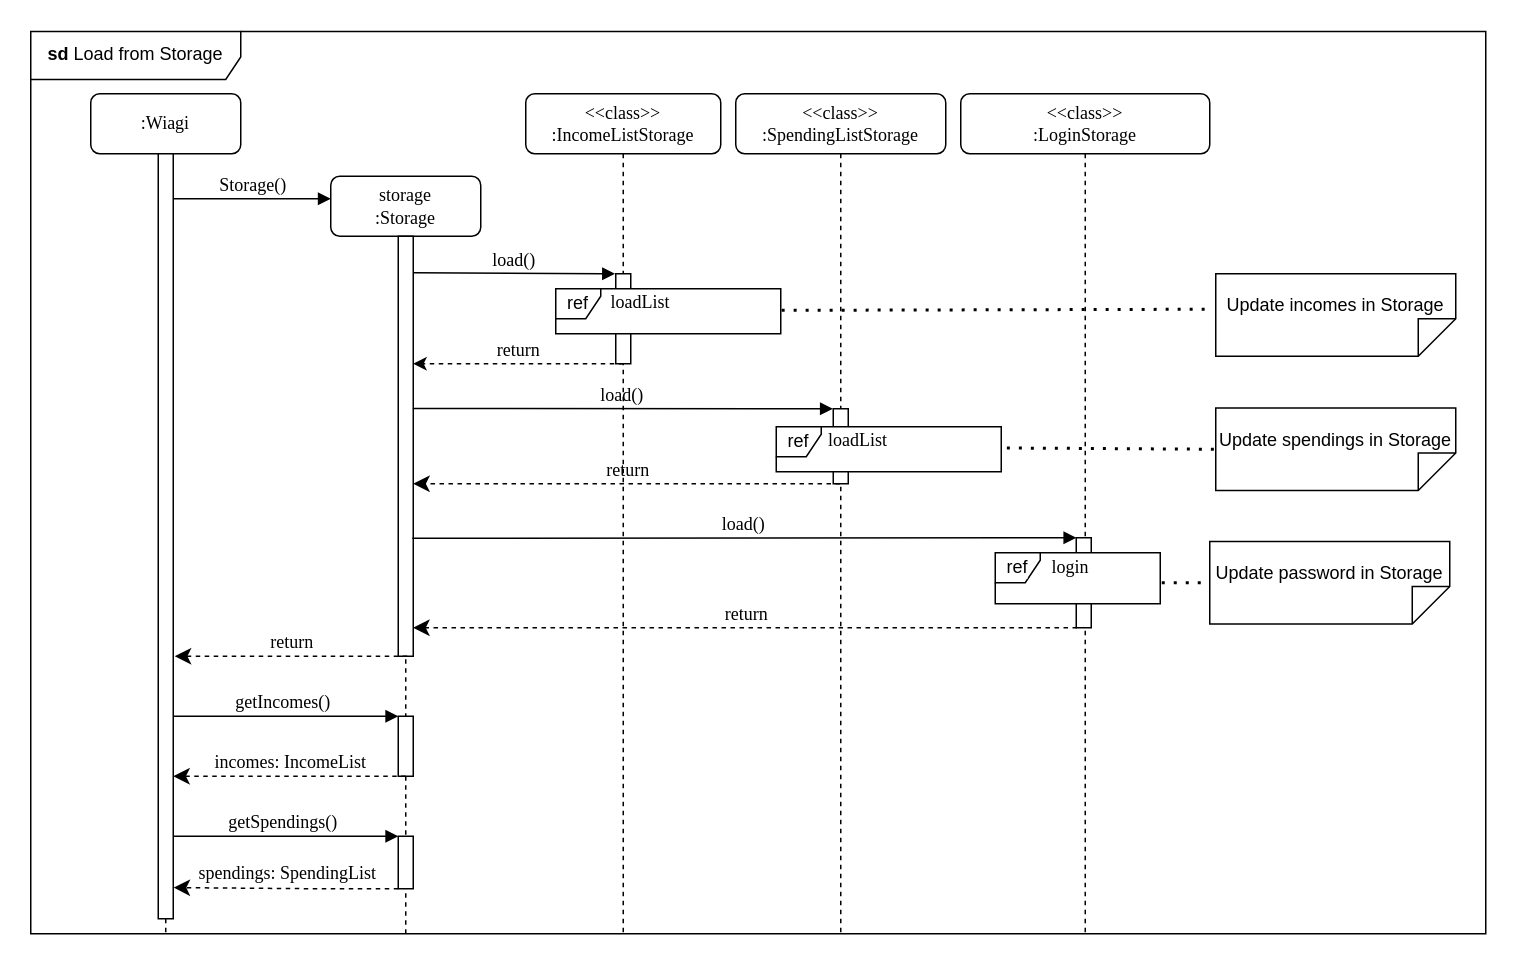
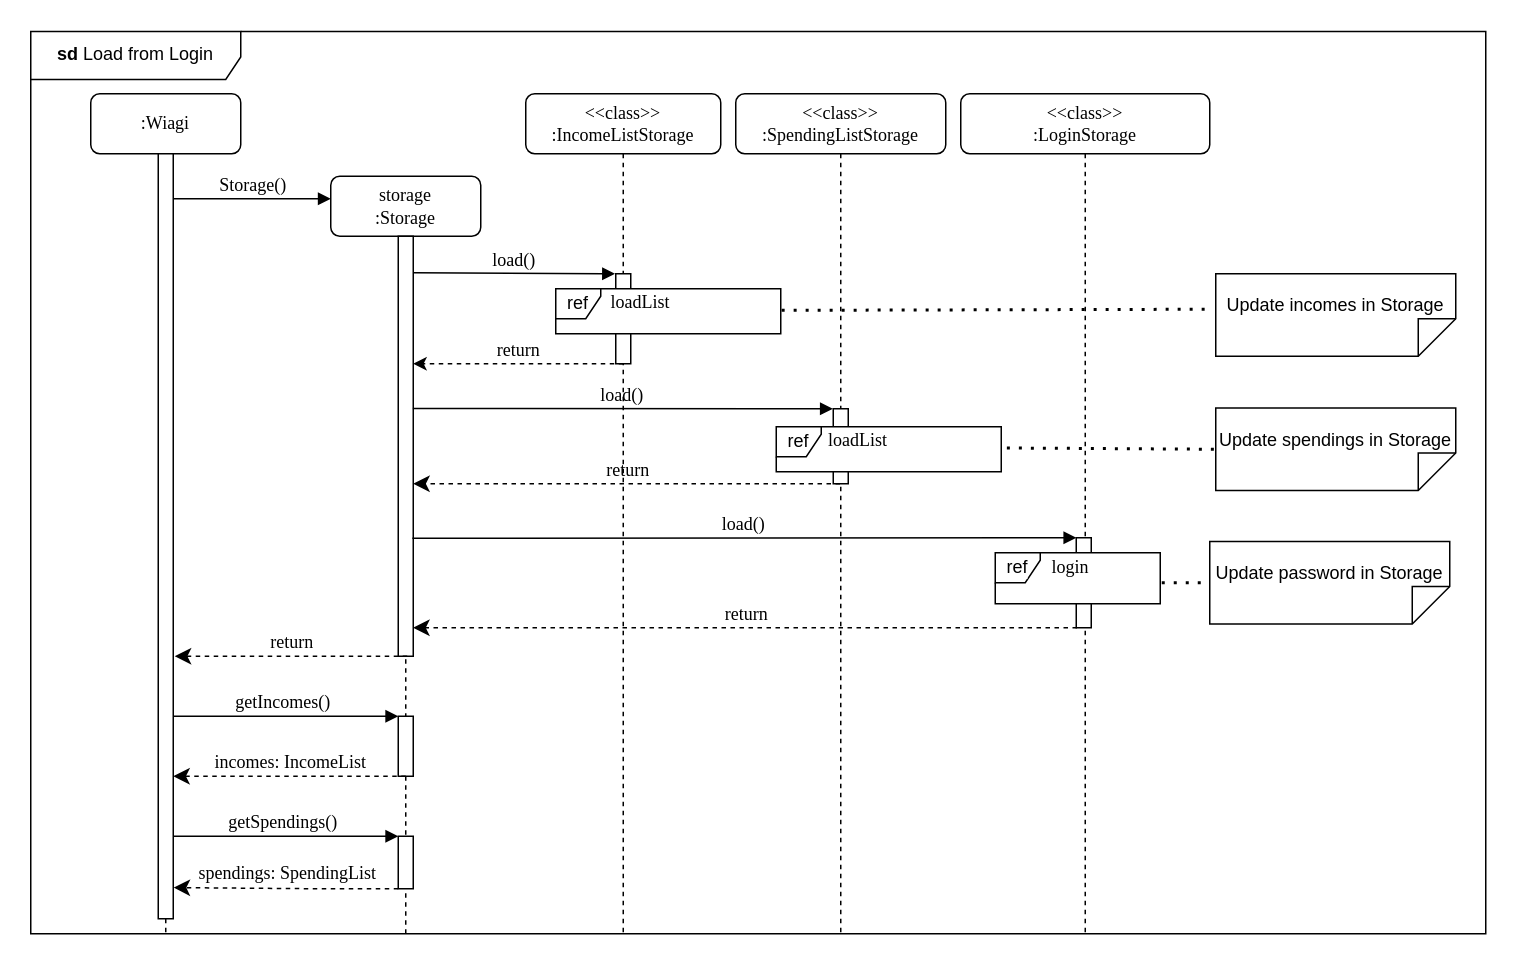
(136, 55) -> (136, 55)
